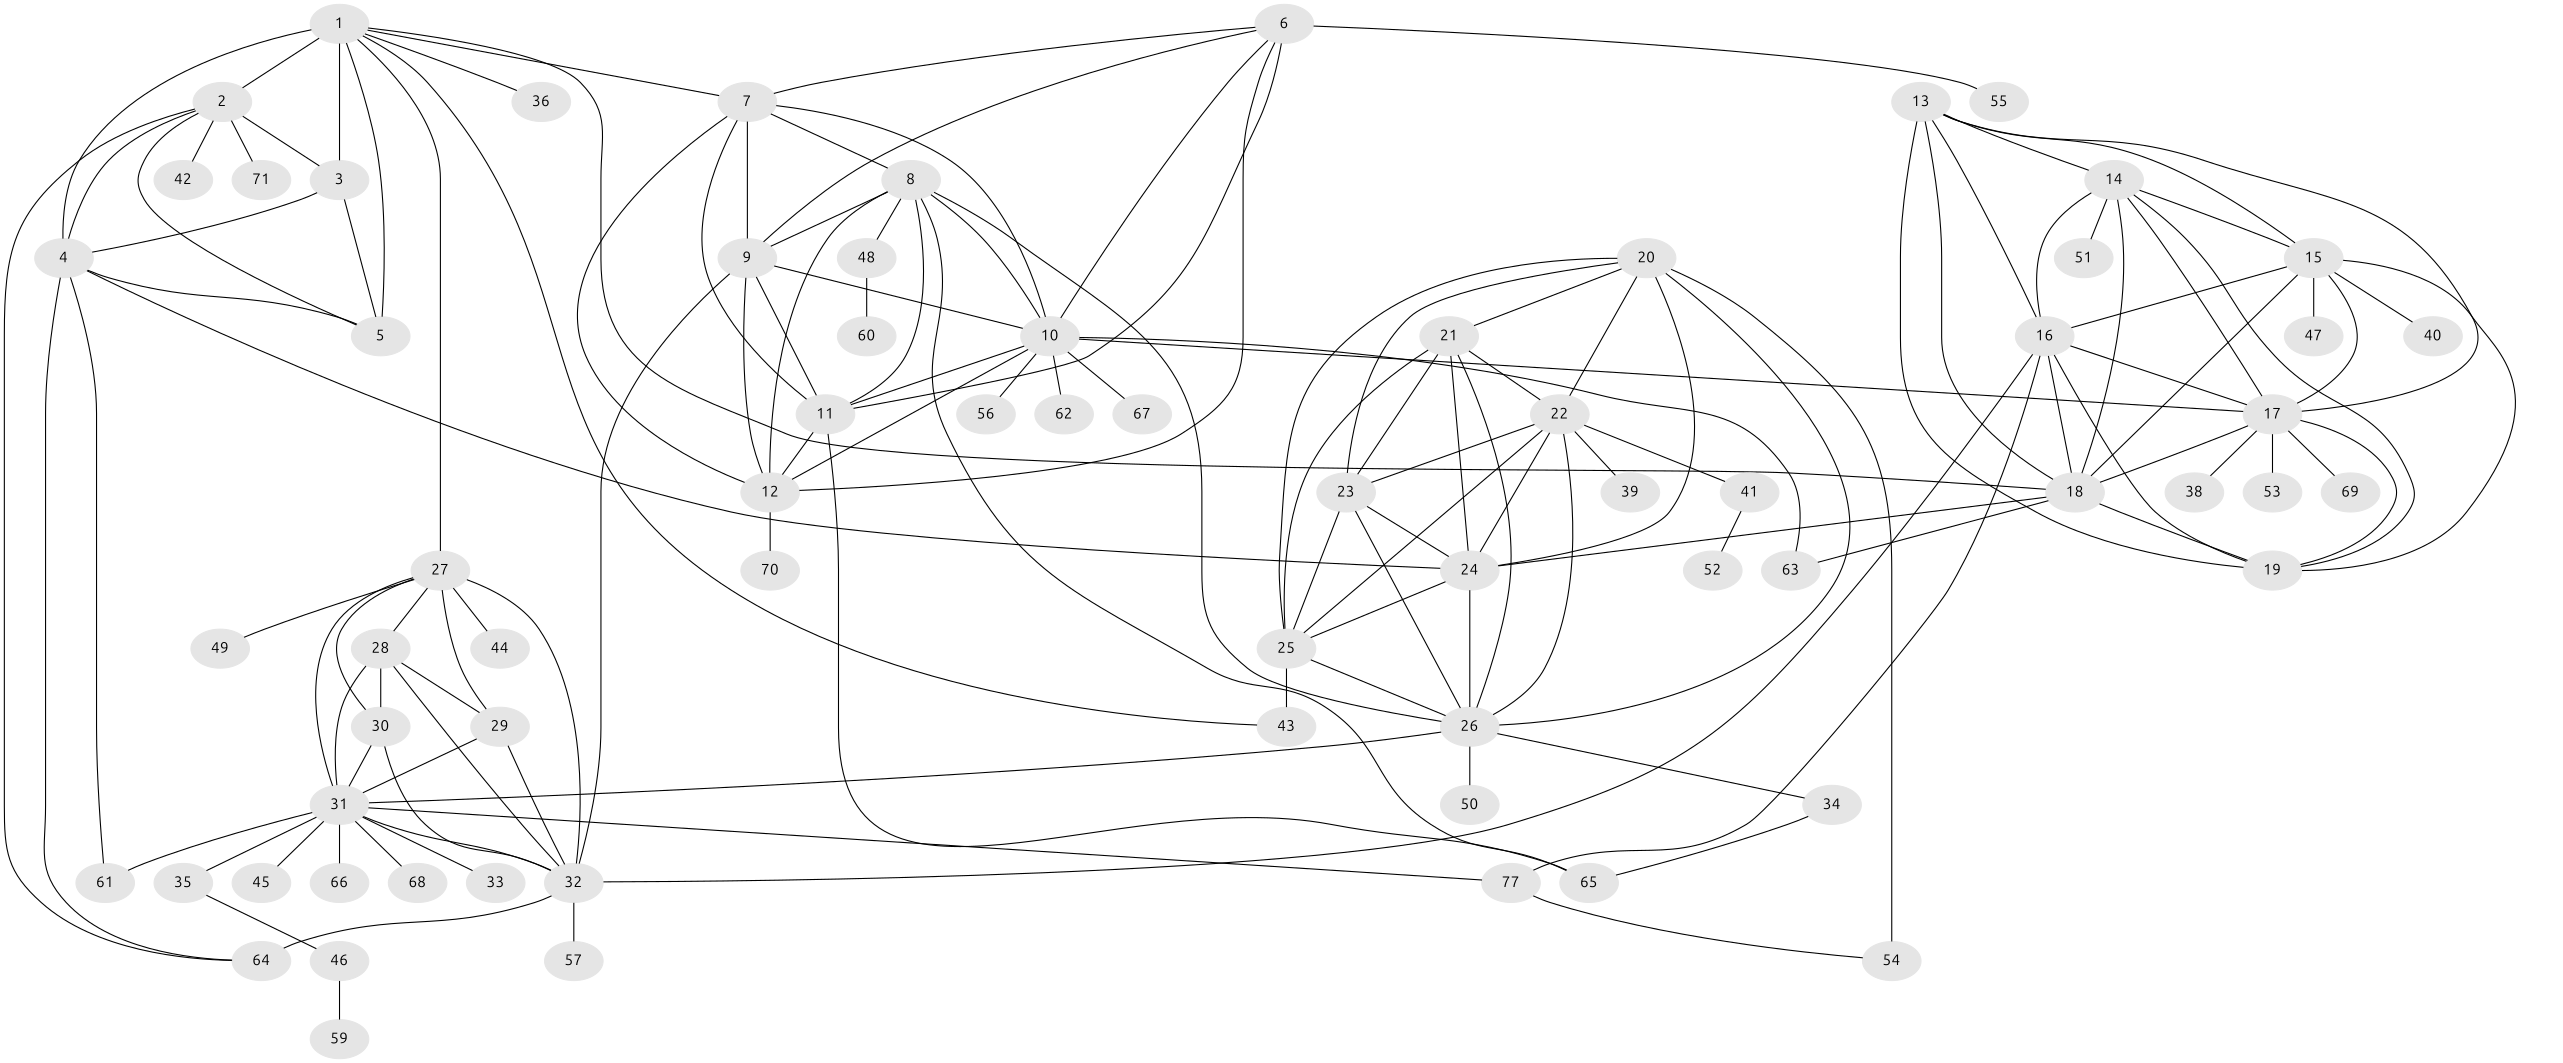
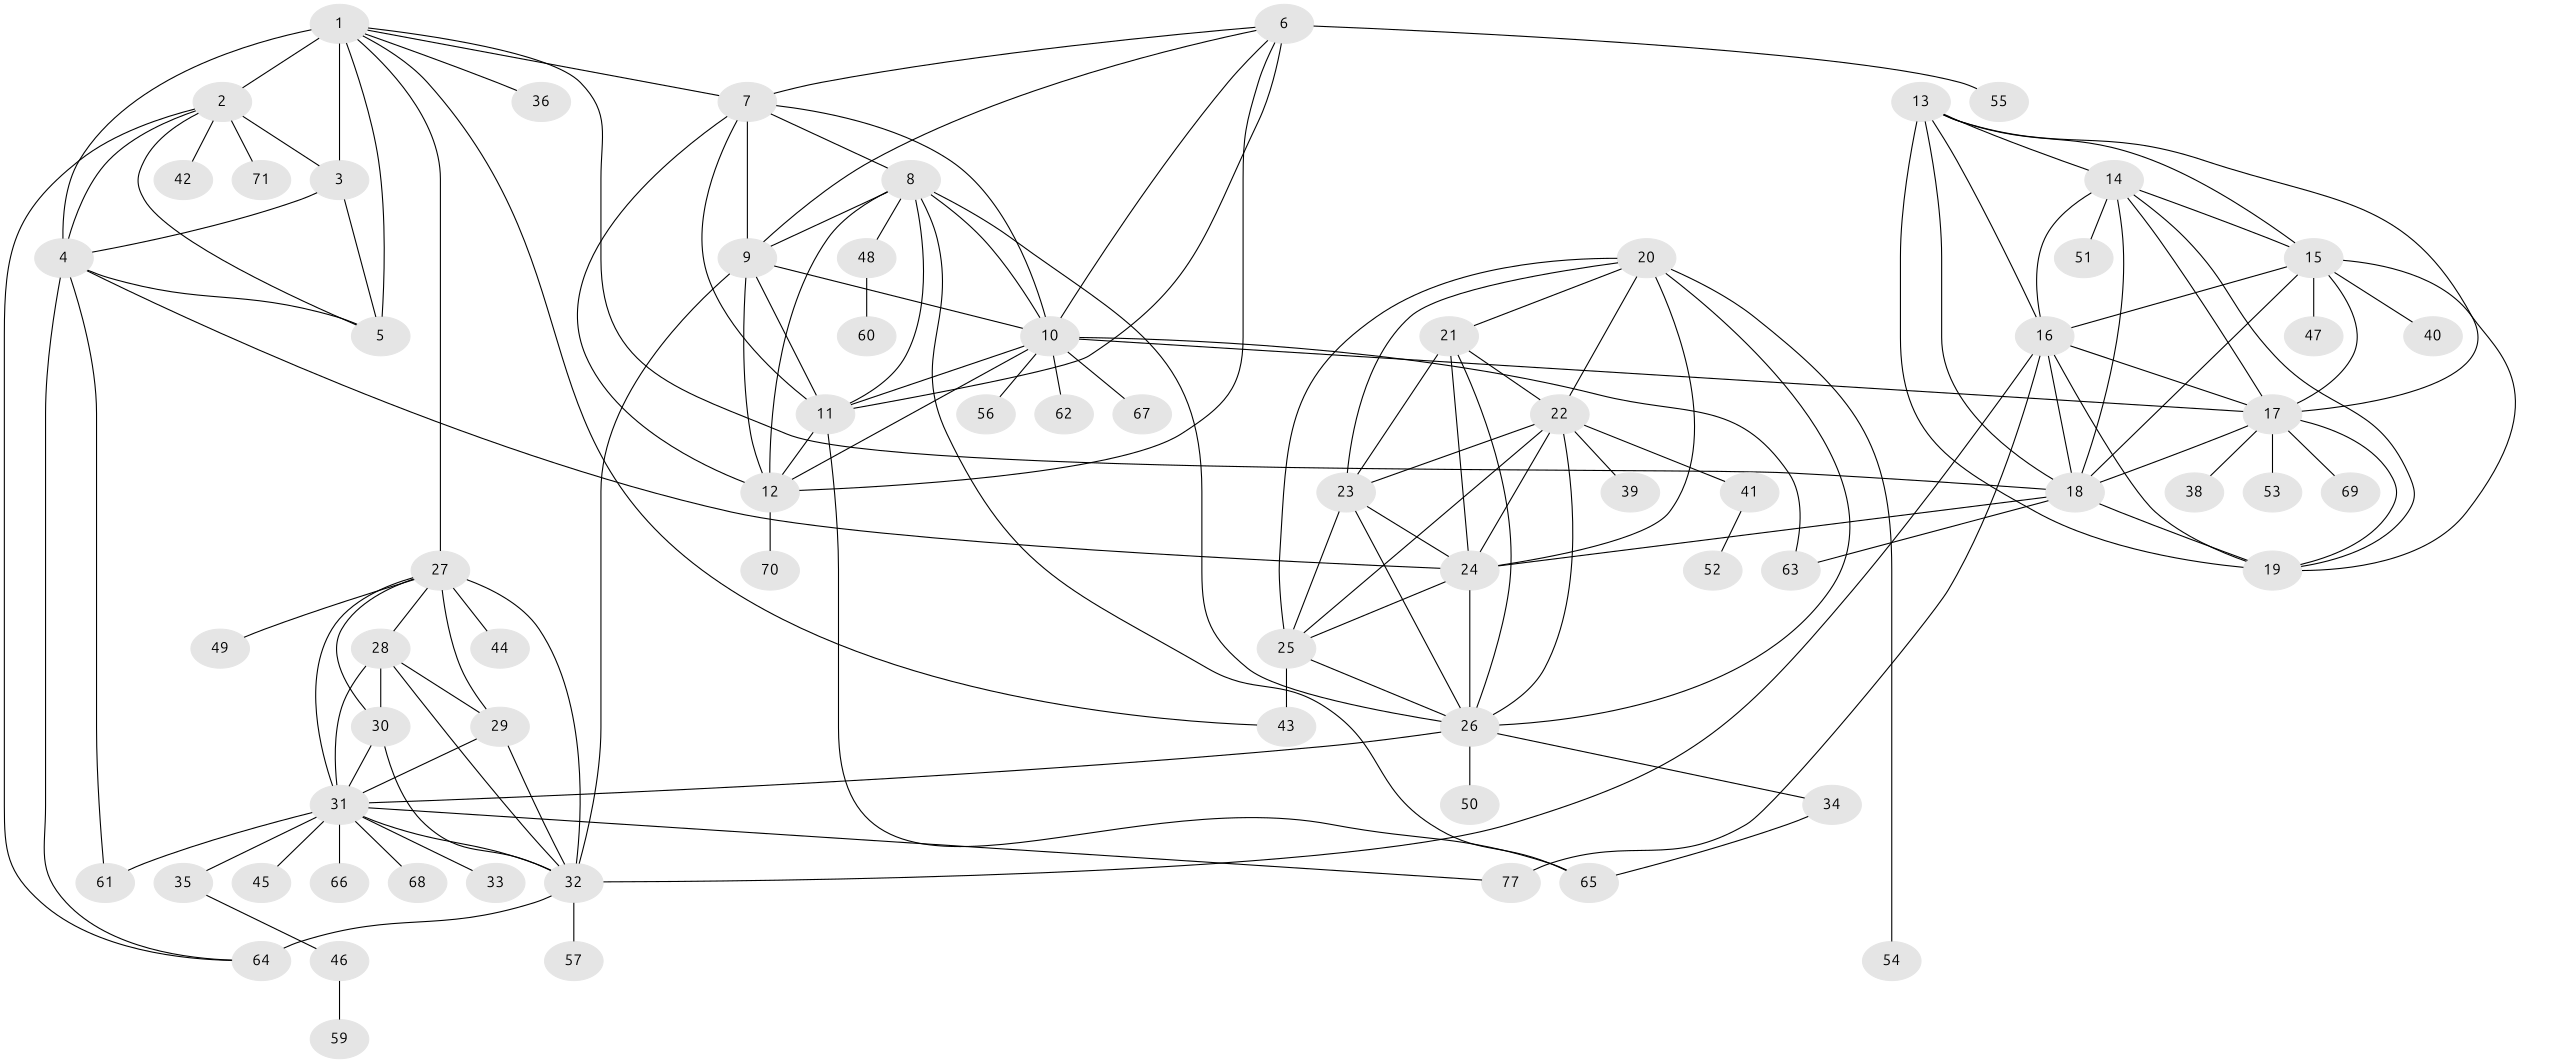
(1315, 459) -> none
(1696, 936) -> none
